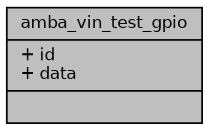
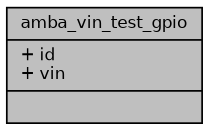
(49, 74) -> (43, 74)
